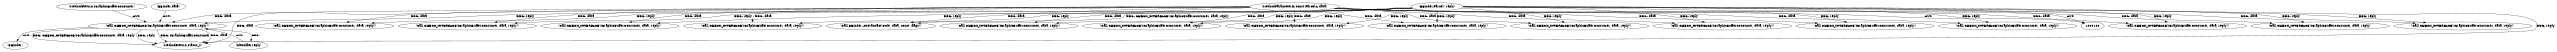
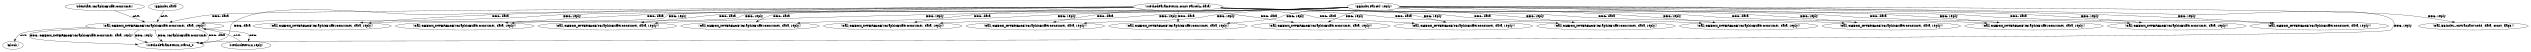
(102, 7) -> (105, 7)
(1123, 10) -> none
(1178, 16) -> (2437, 16)
(2093, 26) -> none
(16, 45) -> (13, 45)
(182, 45) -> (170, 45)
(249, 45) -> (246, 45)
